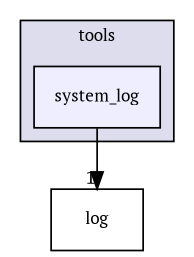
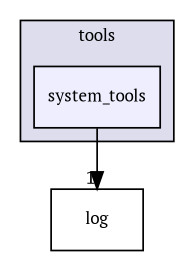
(97, 97) -> (97, 97)
